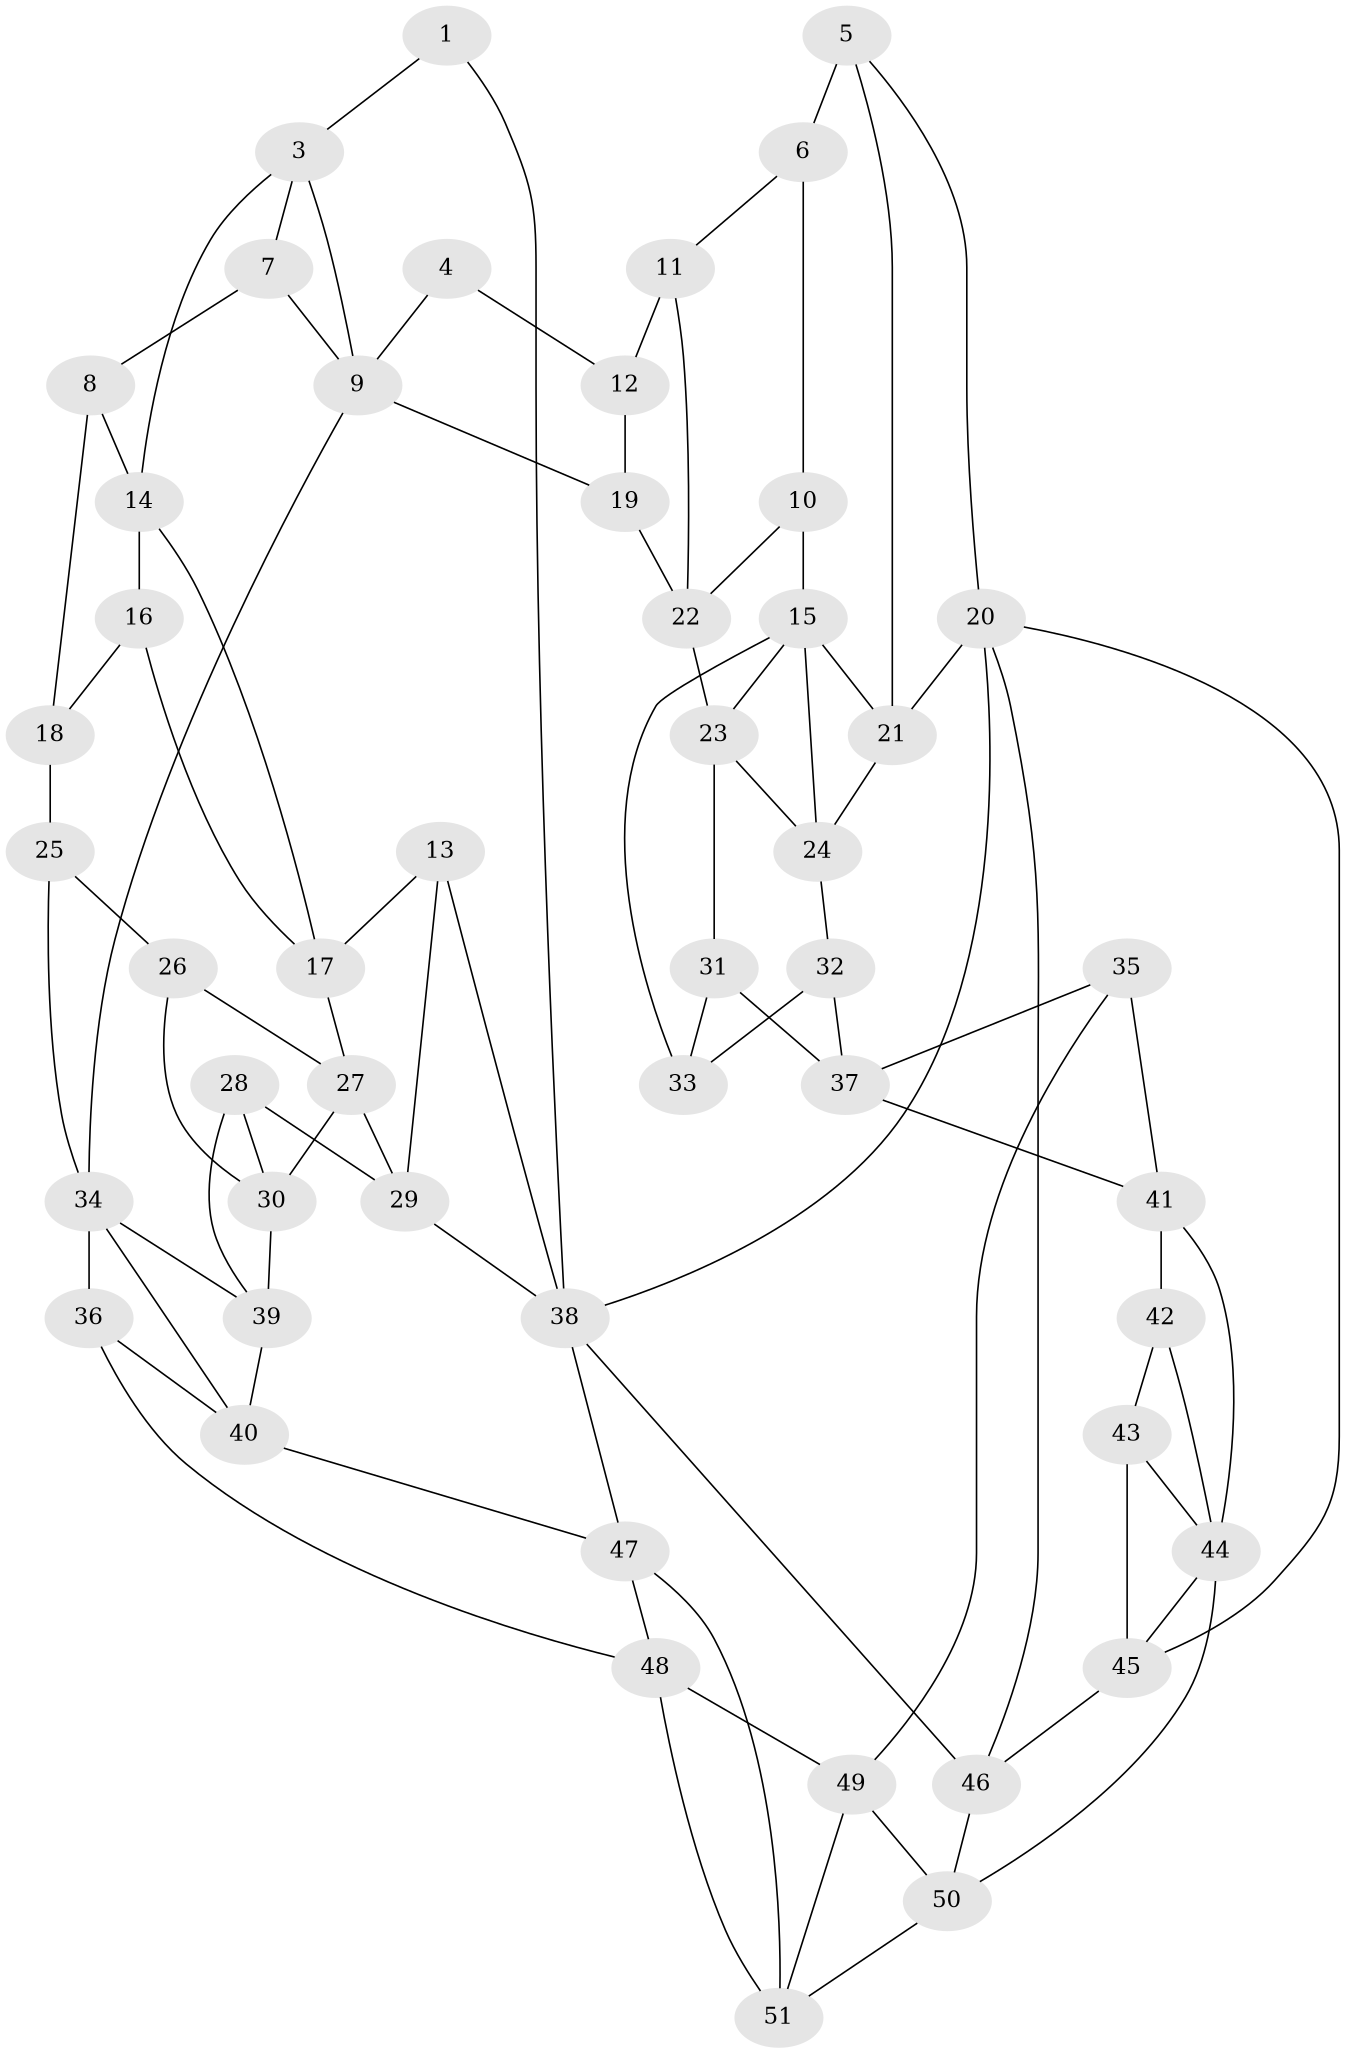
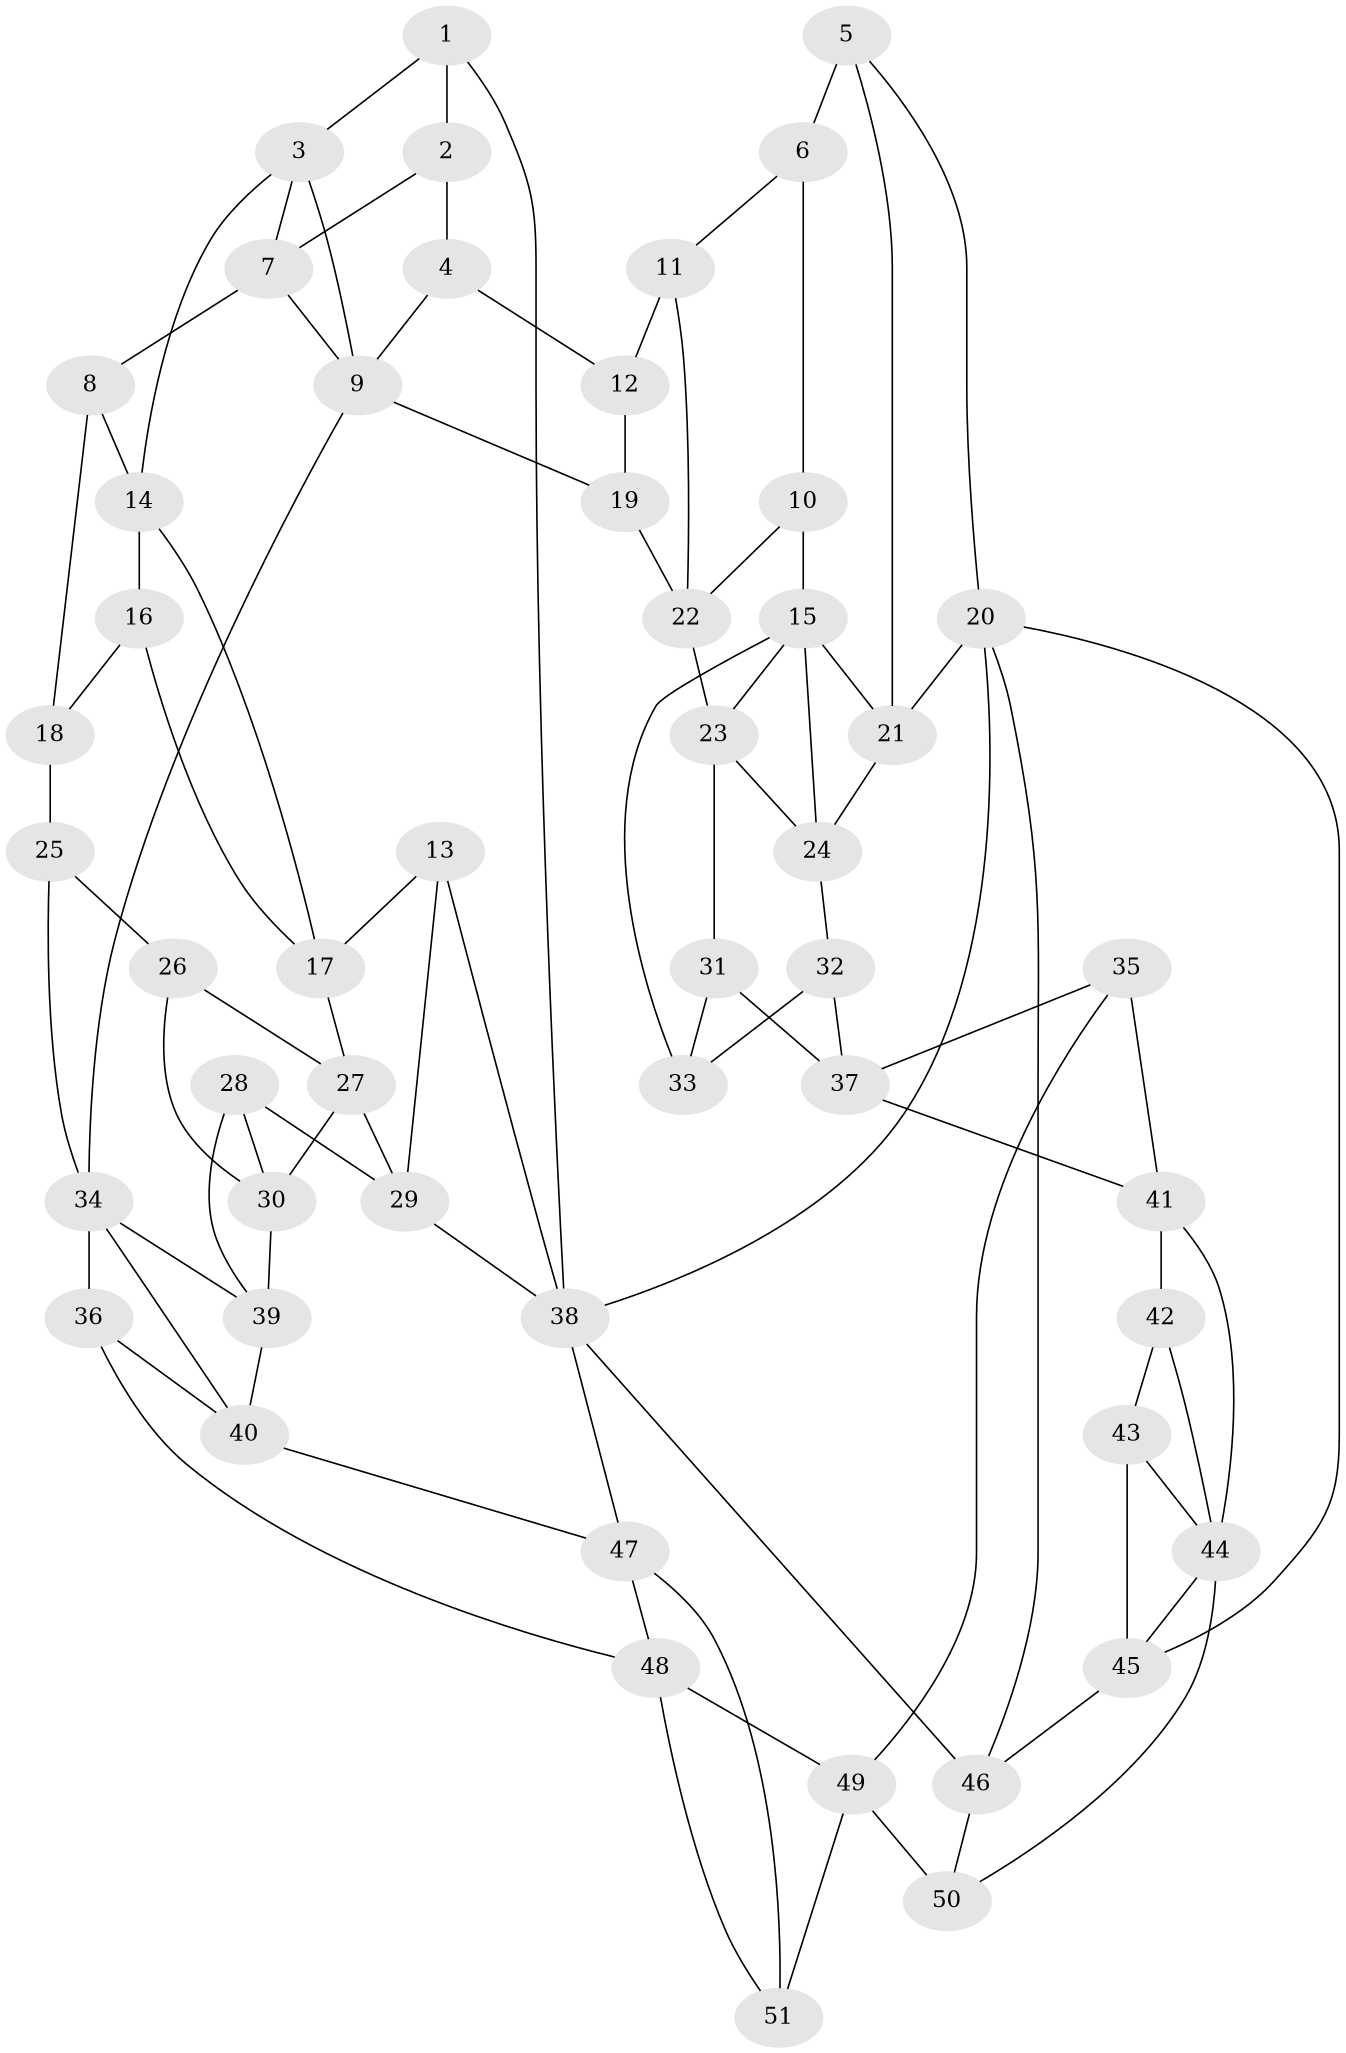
none -> (447, 152)
(863, 1960) -> none
